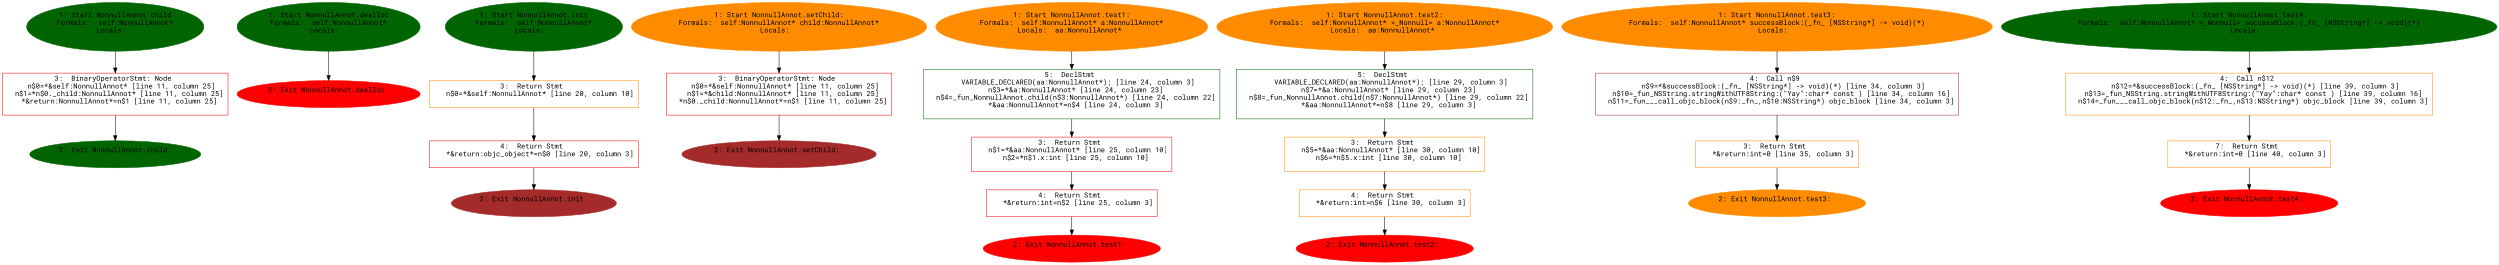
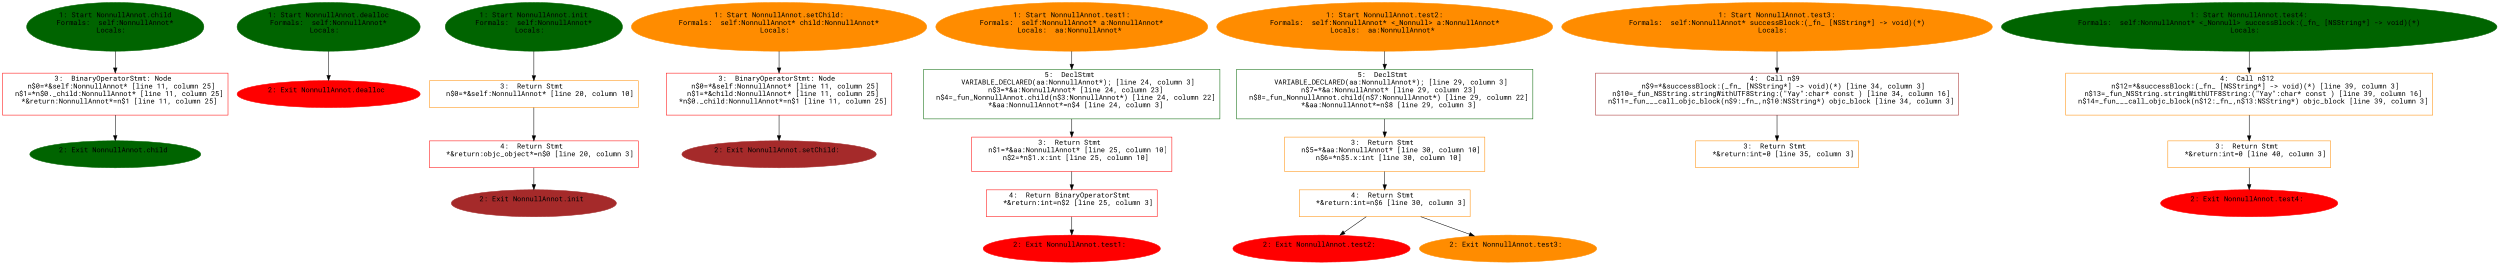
(2249, 154) -> (2249, 154)
(1777, 176) -> (1445, 225)
(1072, 203) -> (1072, 203)
